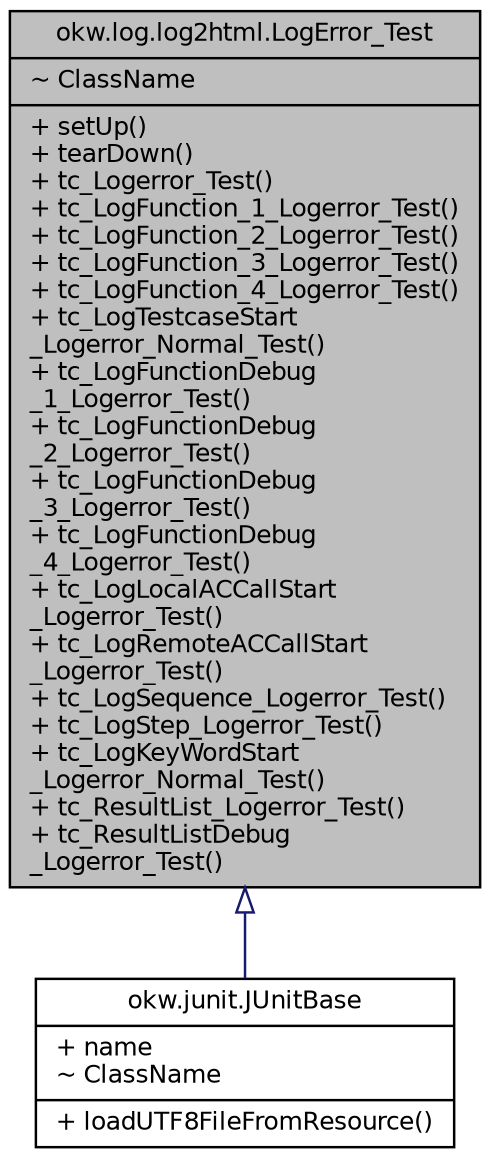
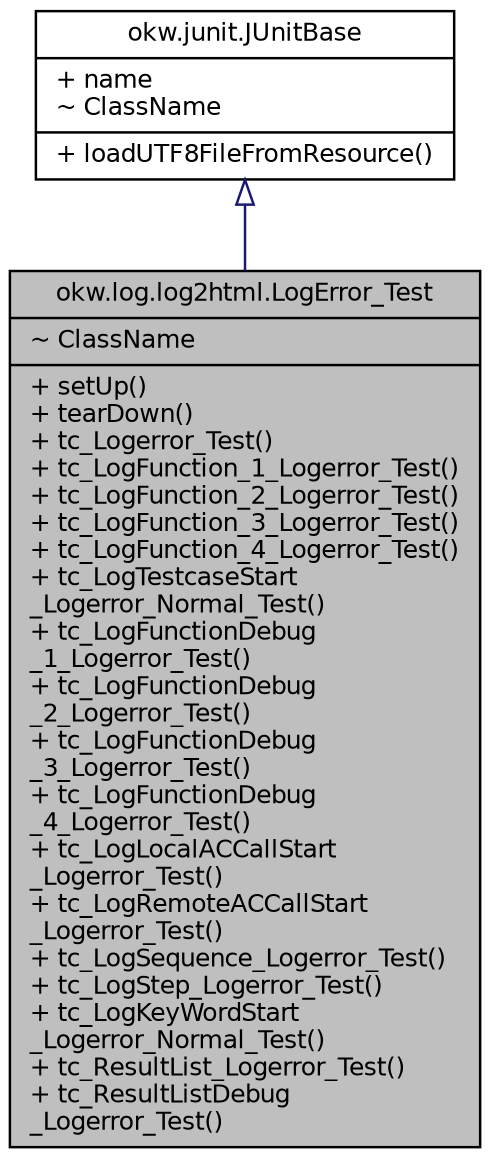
(245, 946) -> (245, 238)
